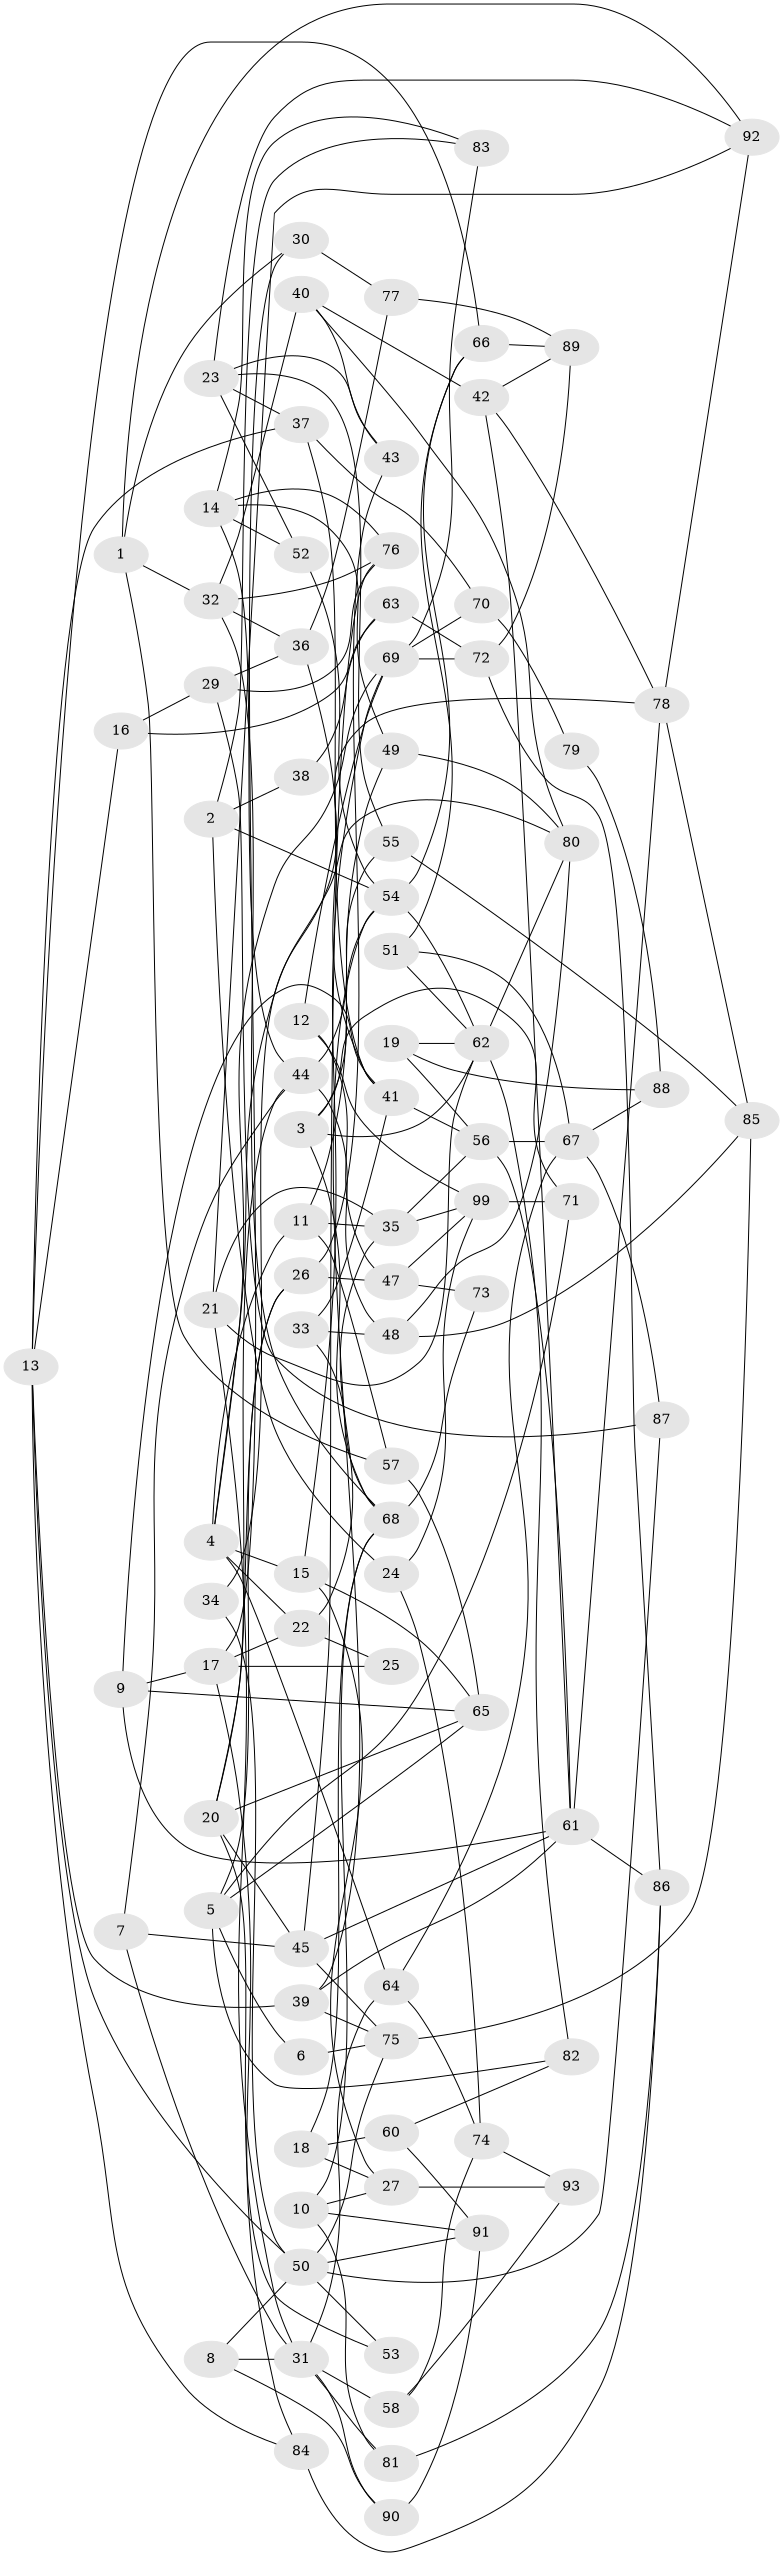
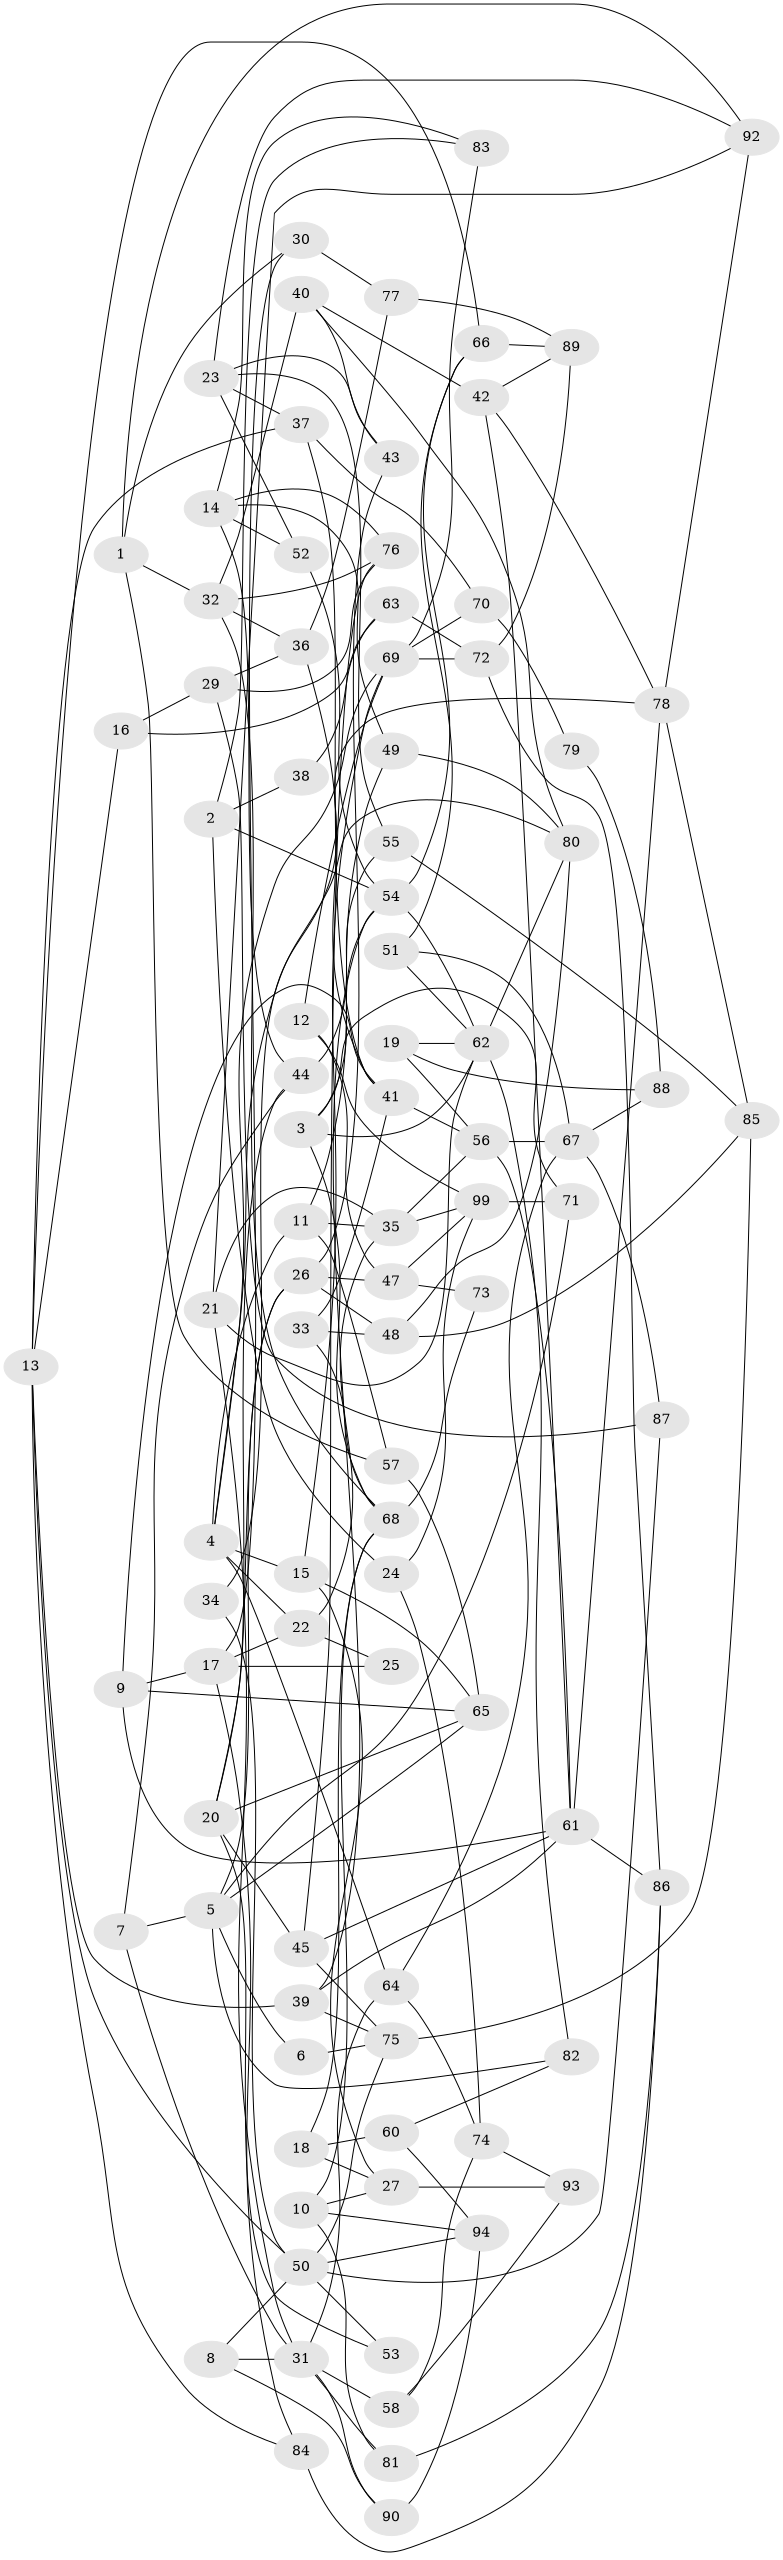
(346, 1236) -> (357, 1313)
(205, 1940) -> (166, 1921)
(482, 2233) -> (482, 2233)
